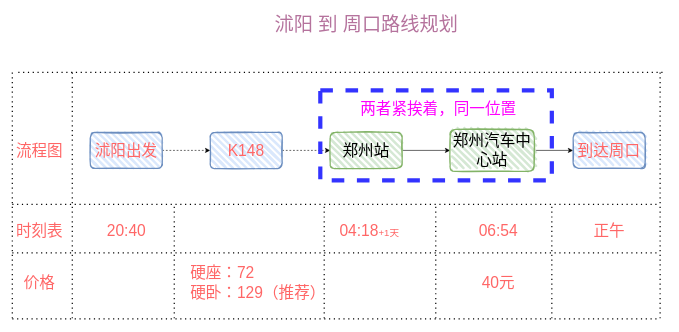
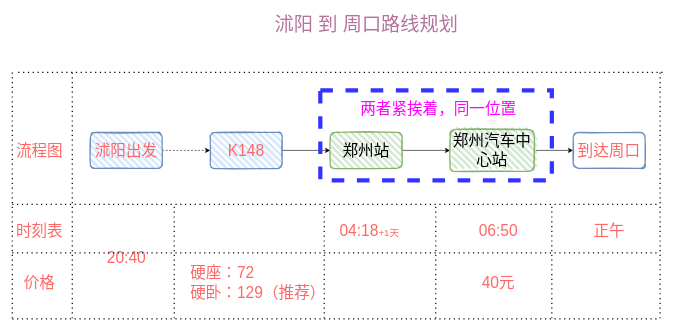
(304, 150) -> (304, 150)
(609, 150) -> (609, 150)
(126, 231) -> (126, 258)
(499, 231) -> (499, 231)
